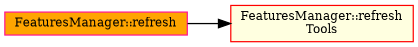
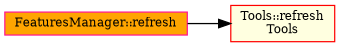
(322, 24) -> (283, 24)
